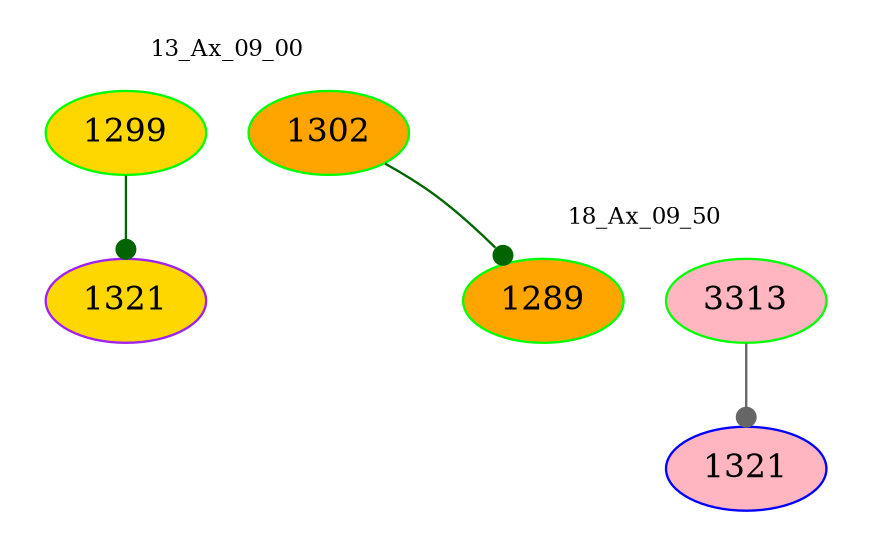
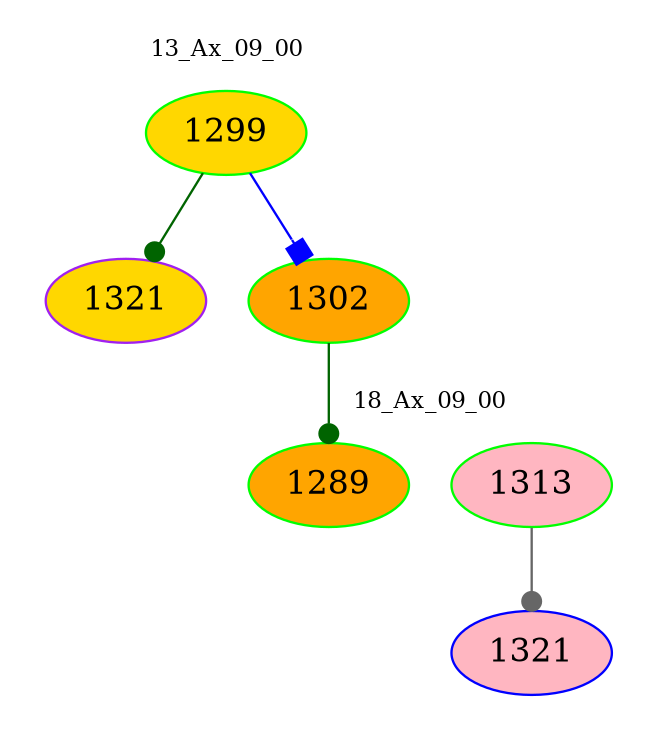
none -> (271, 206)
(645, 218) -> (430, 402)
(746, 301) -> (532, 485)
